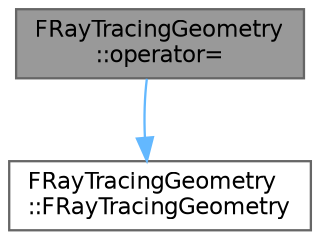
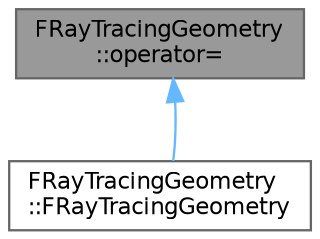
(145, 108) -> (175, 131)
